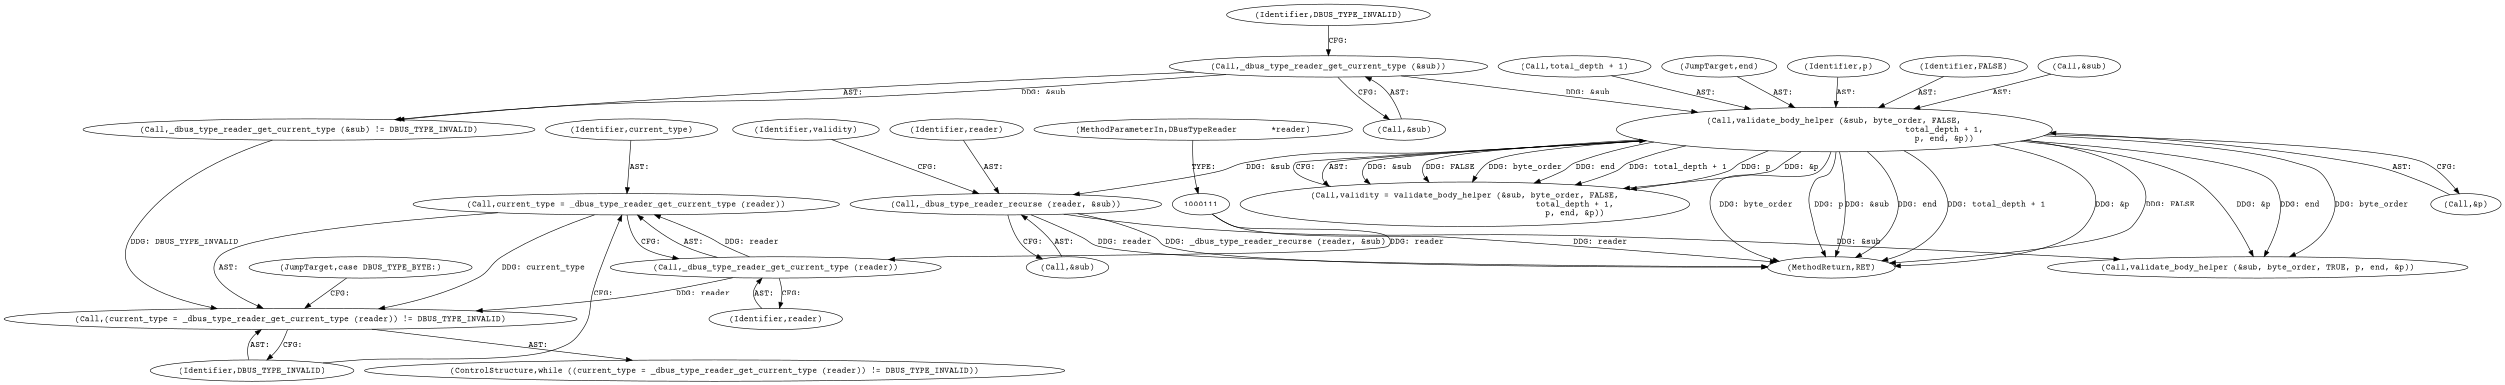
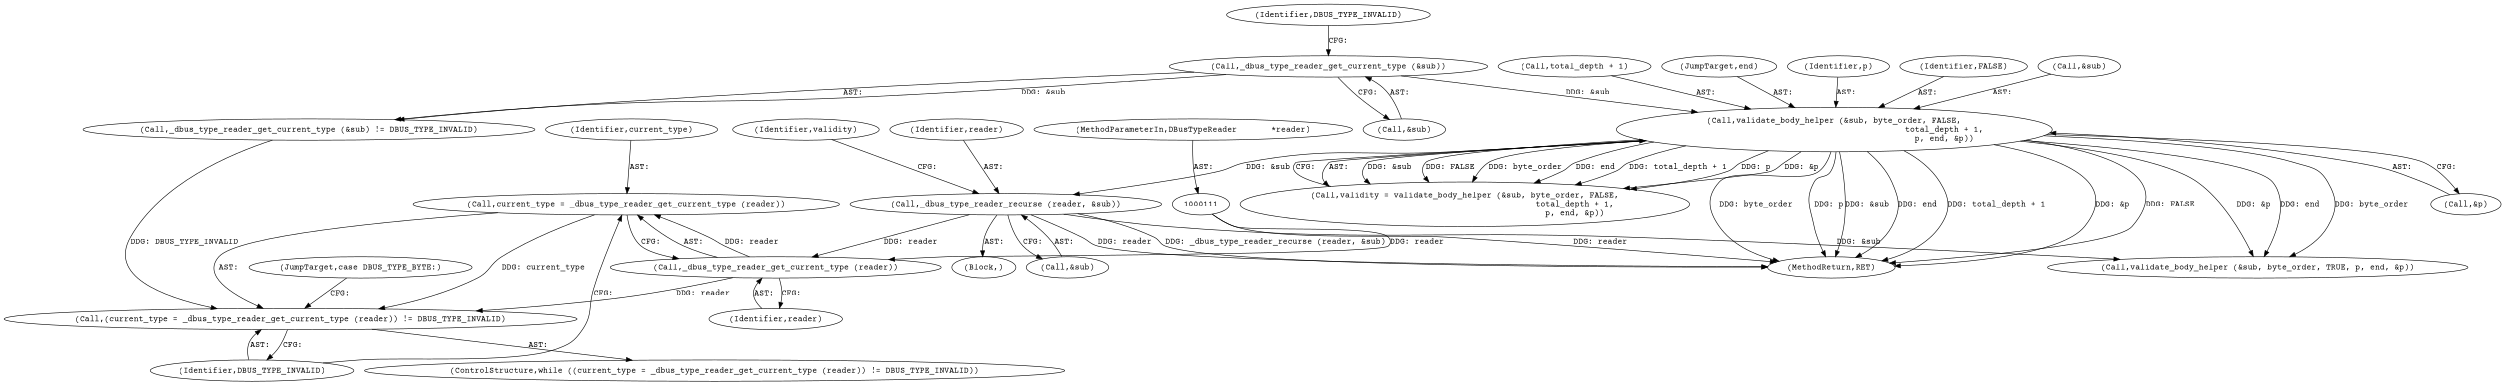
(1206, 167) -> (1206, 167)
none -> (894, 235)
none -> (984, 267)
